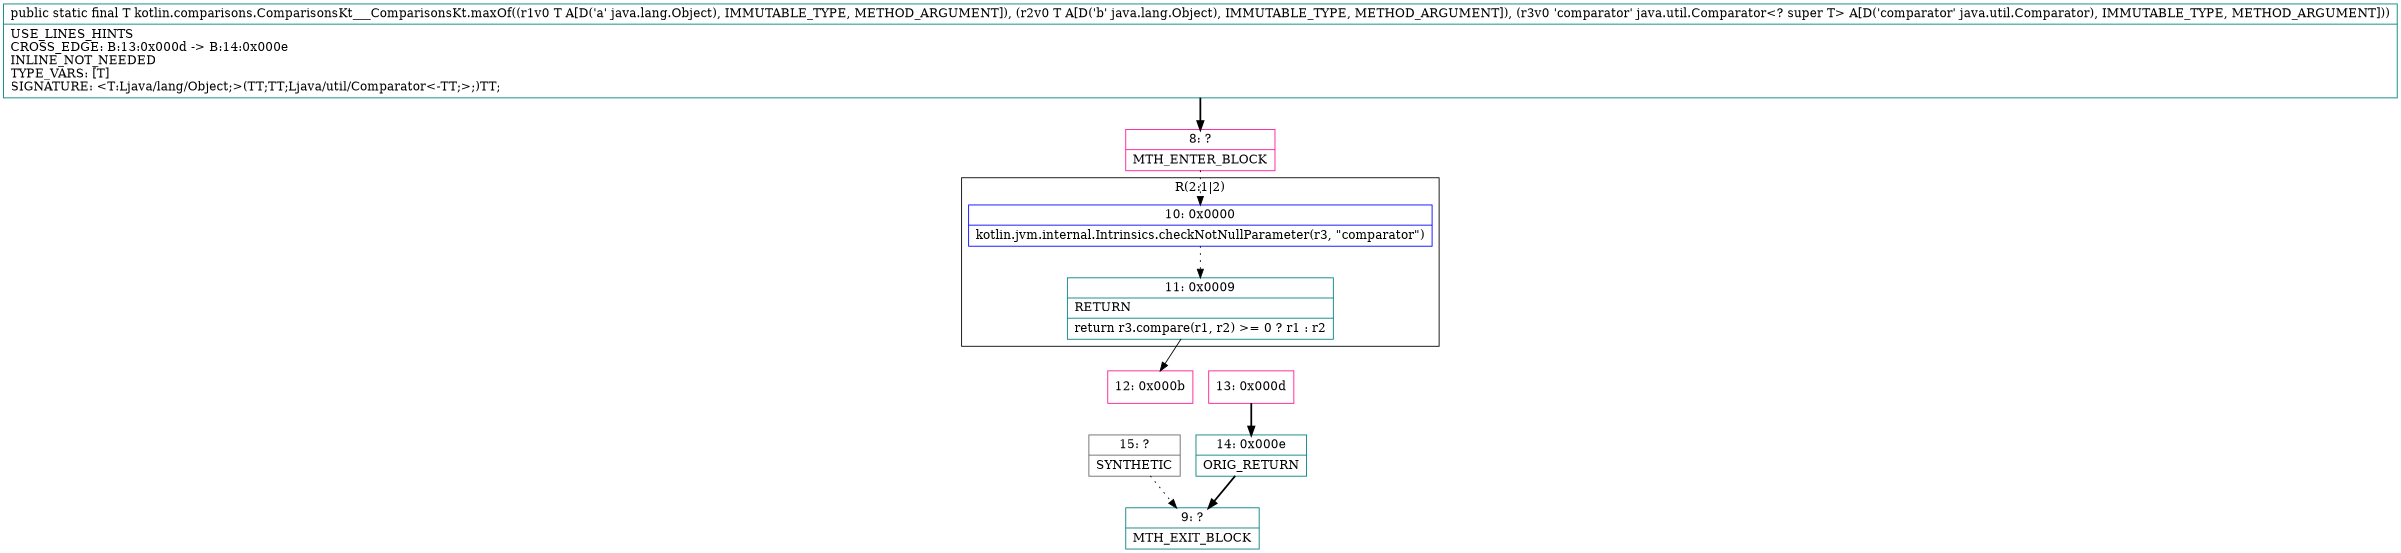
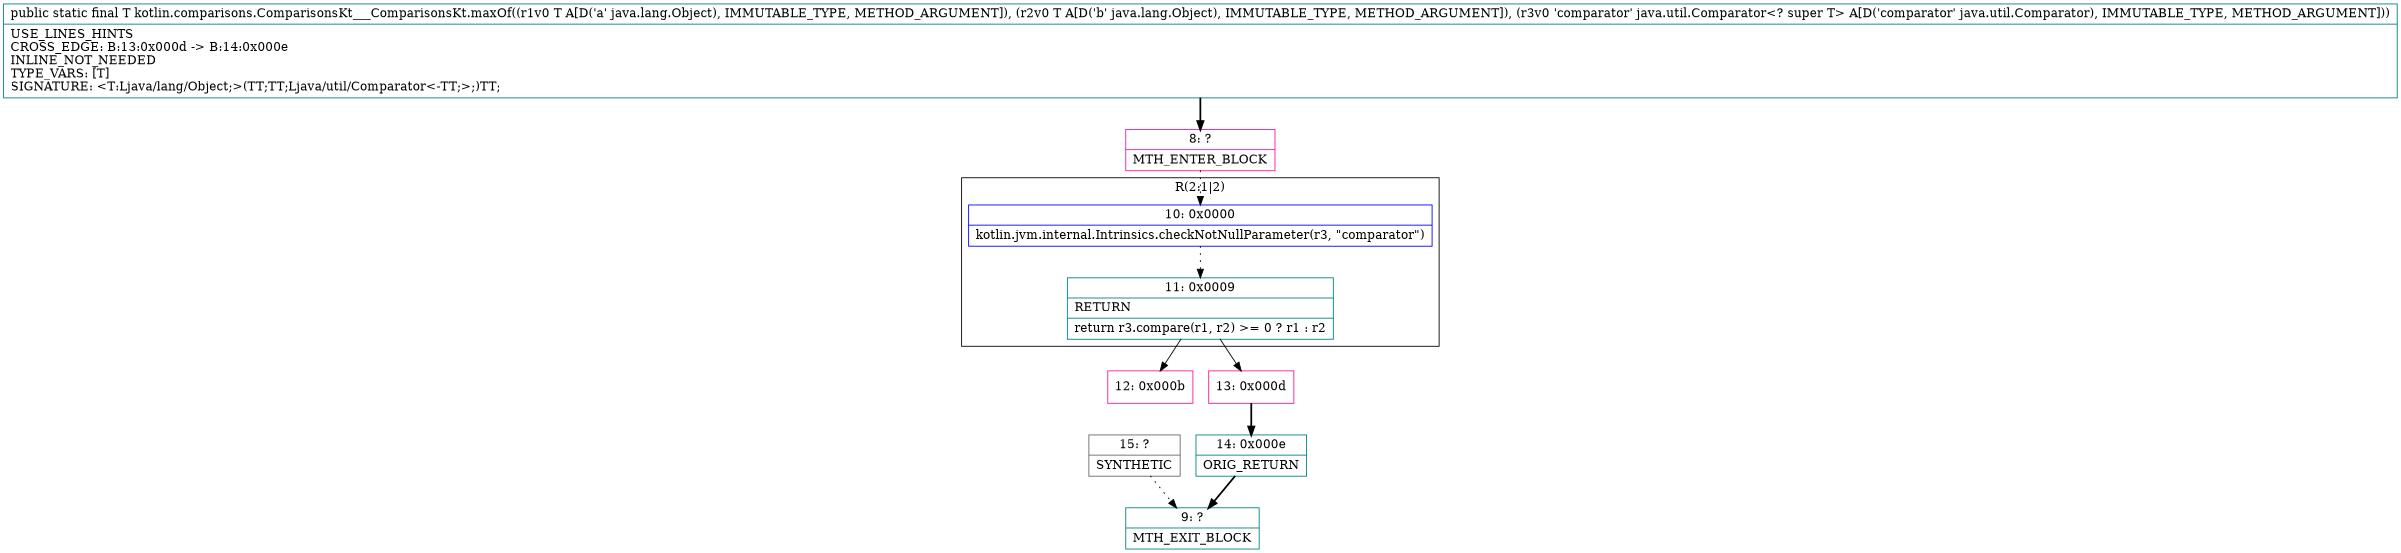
none -> (1229, 352)
